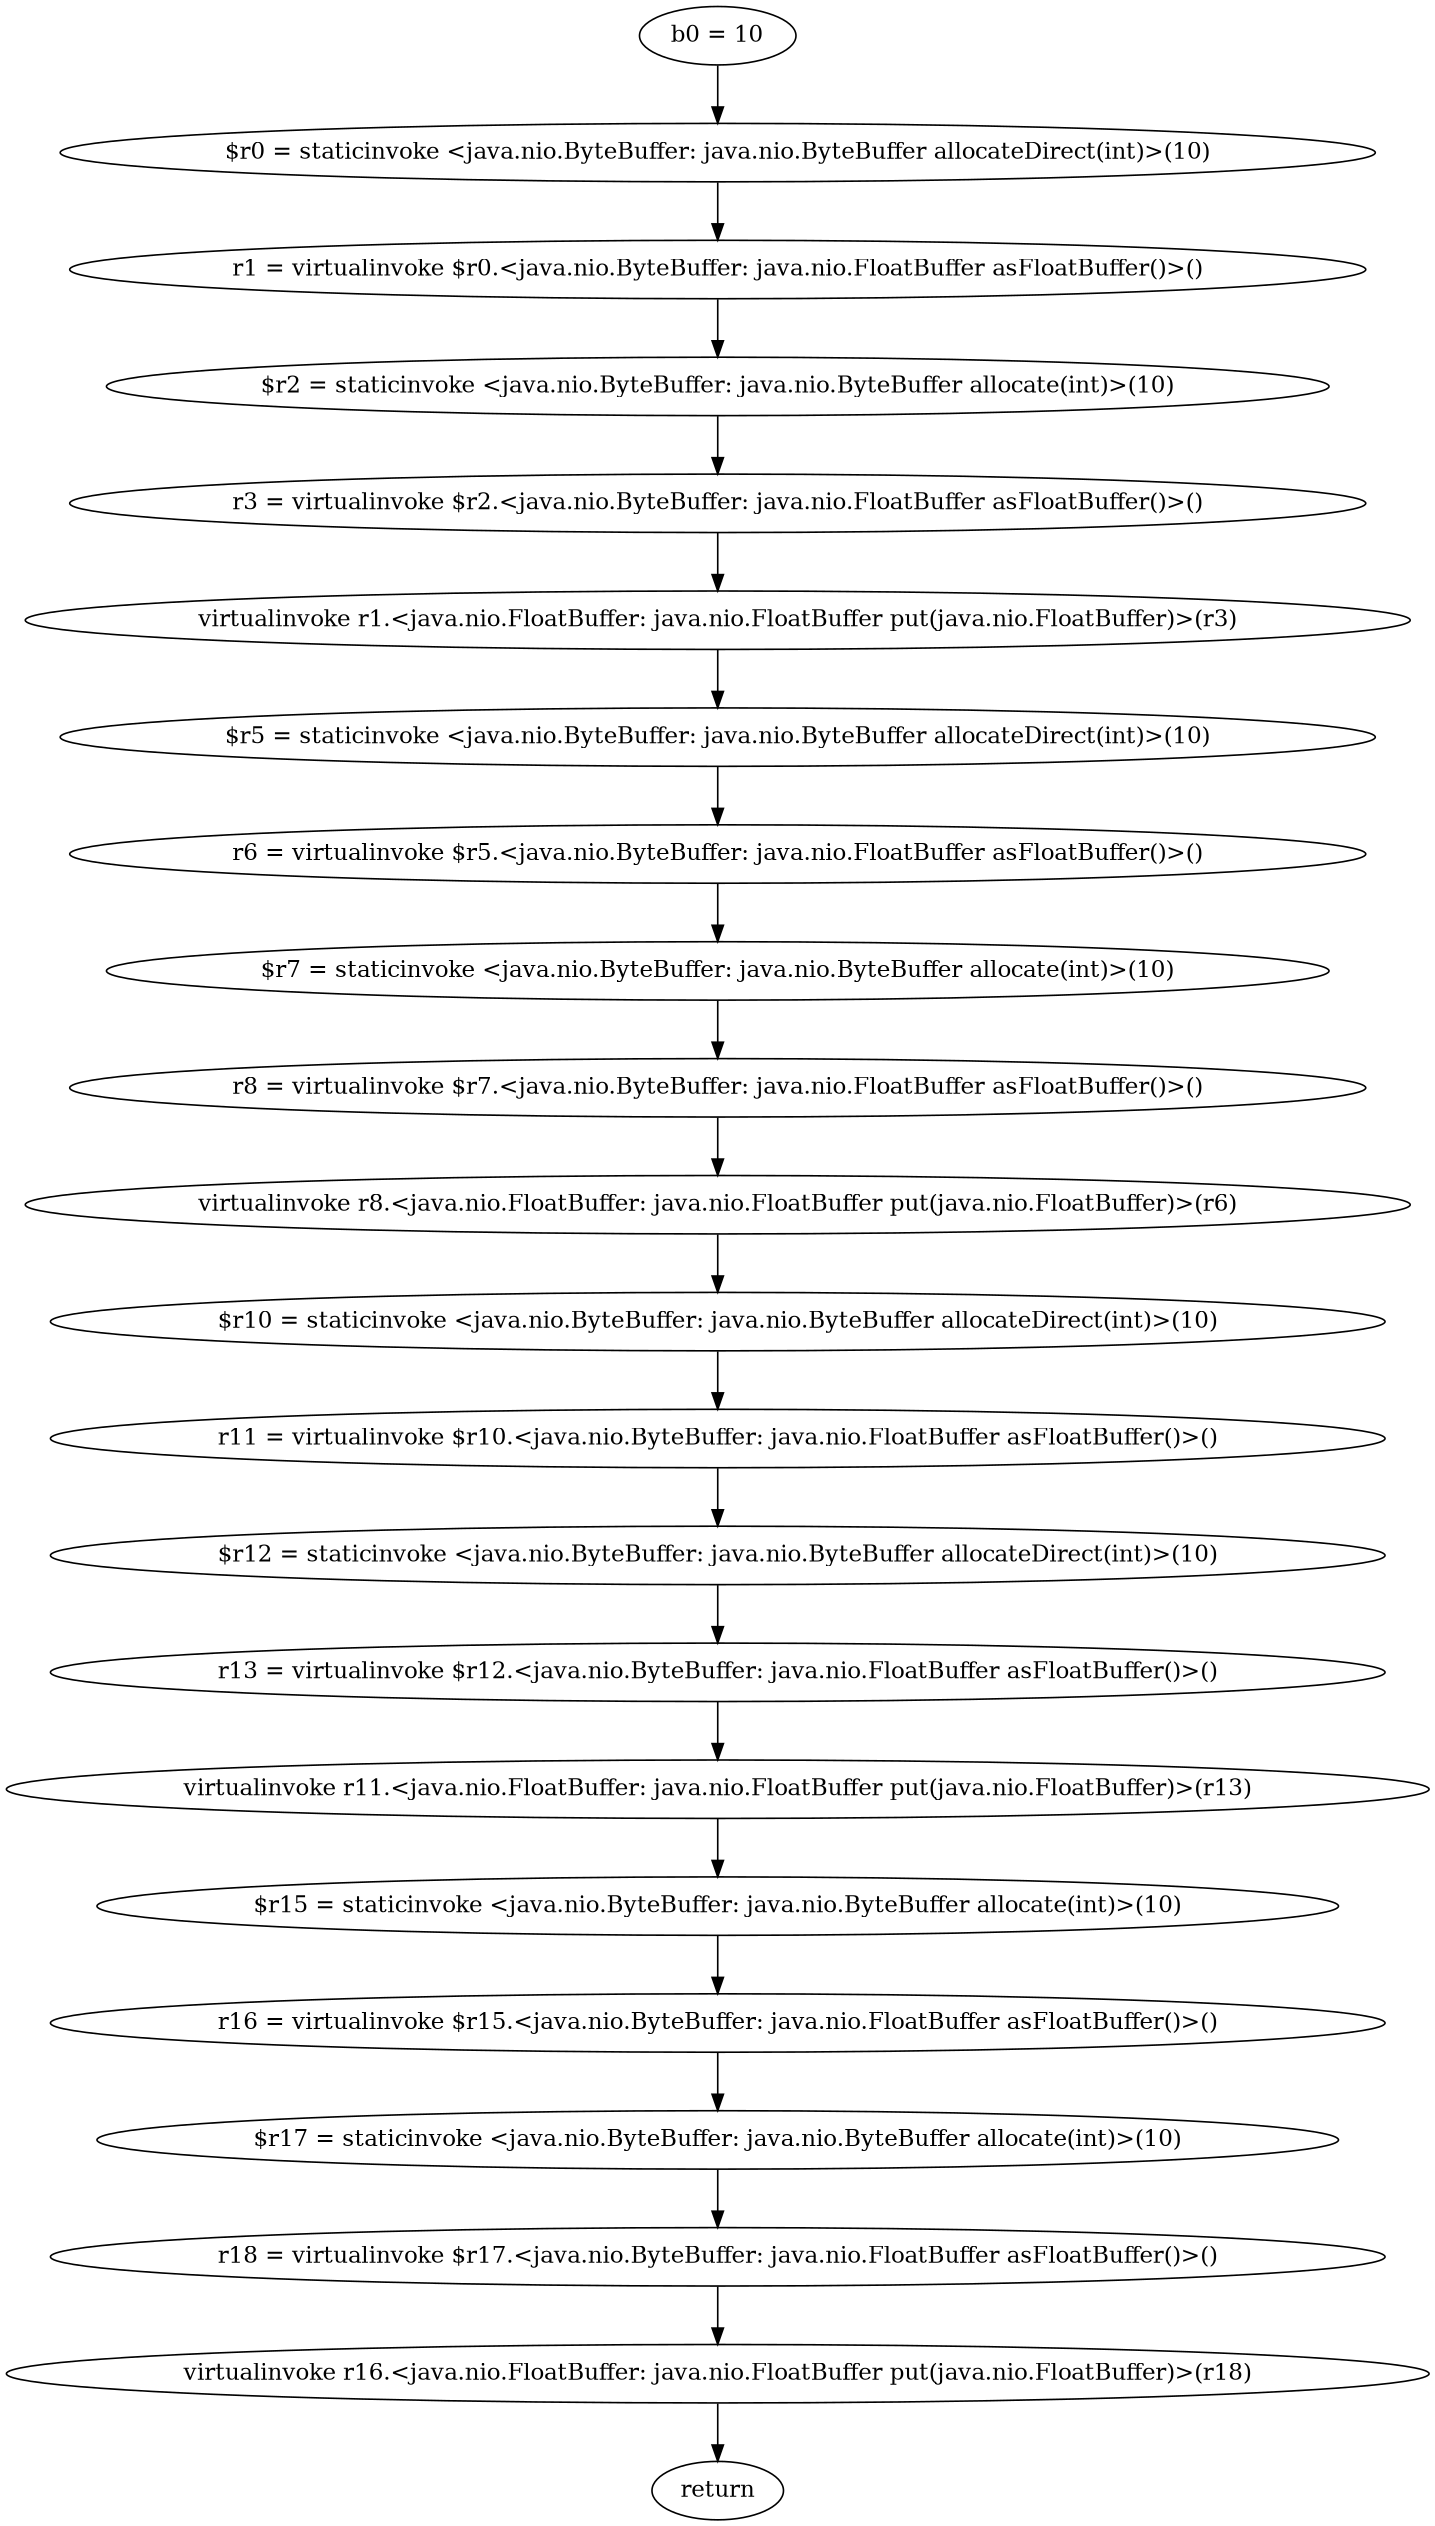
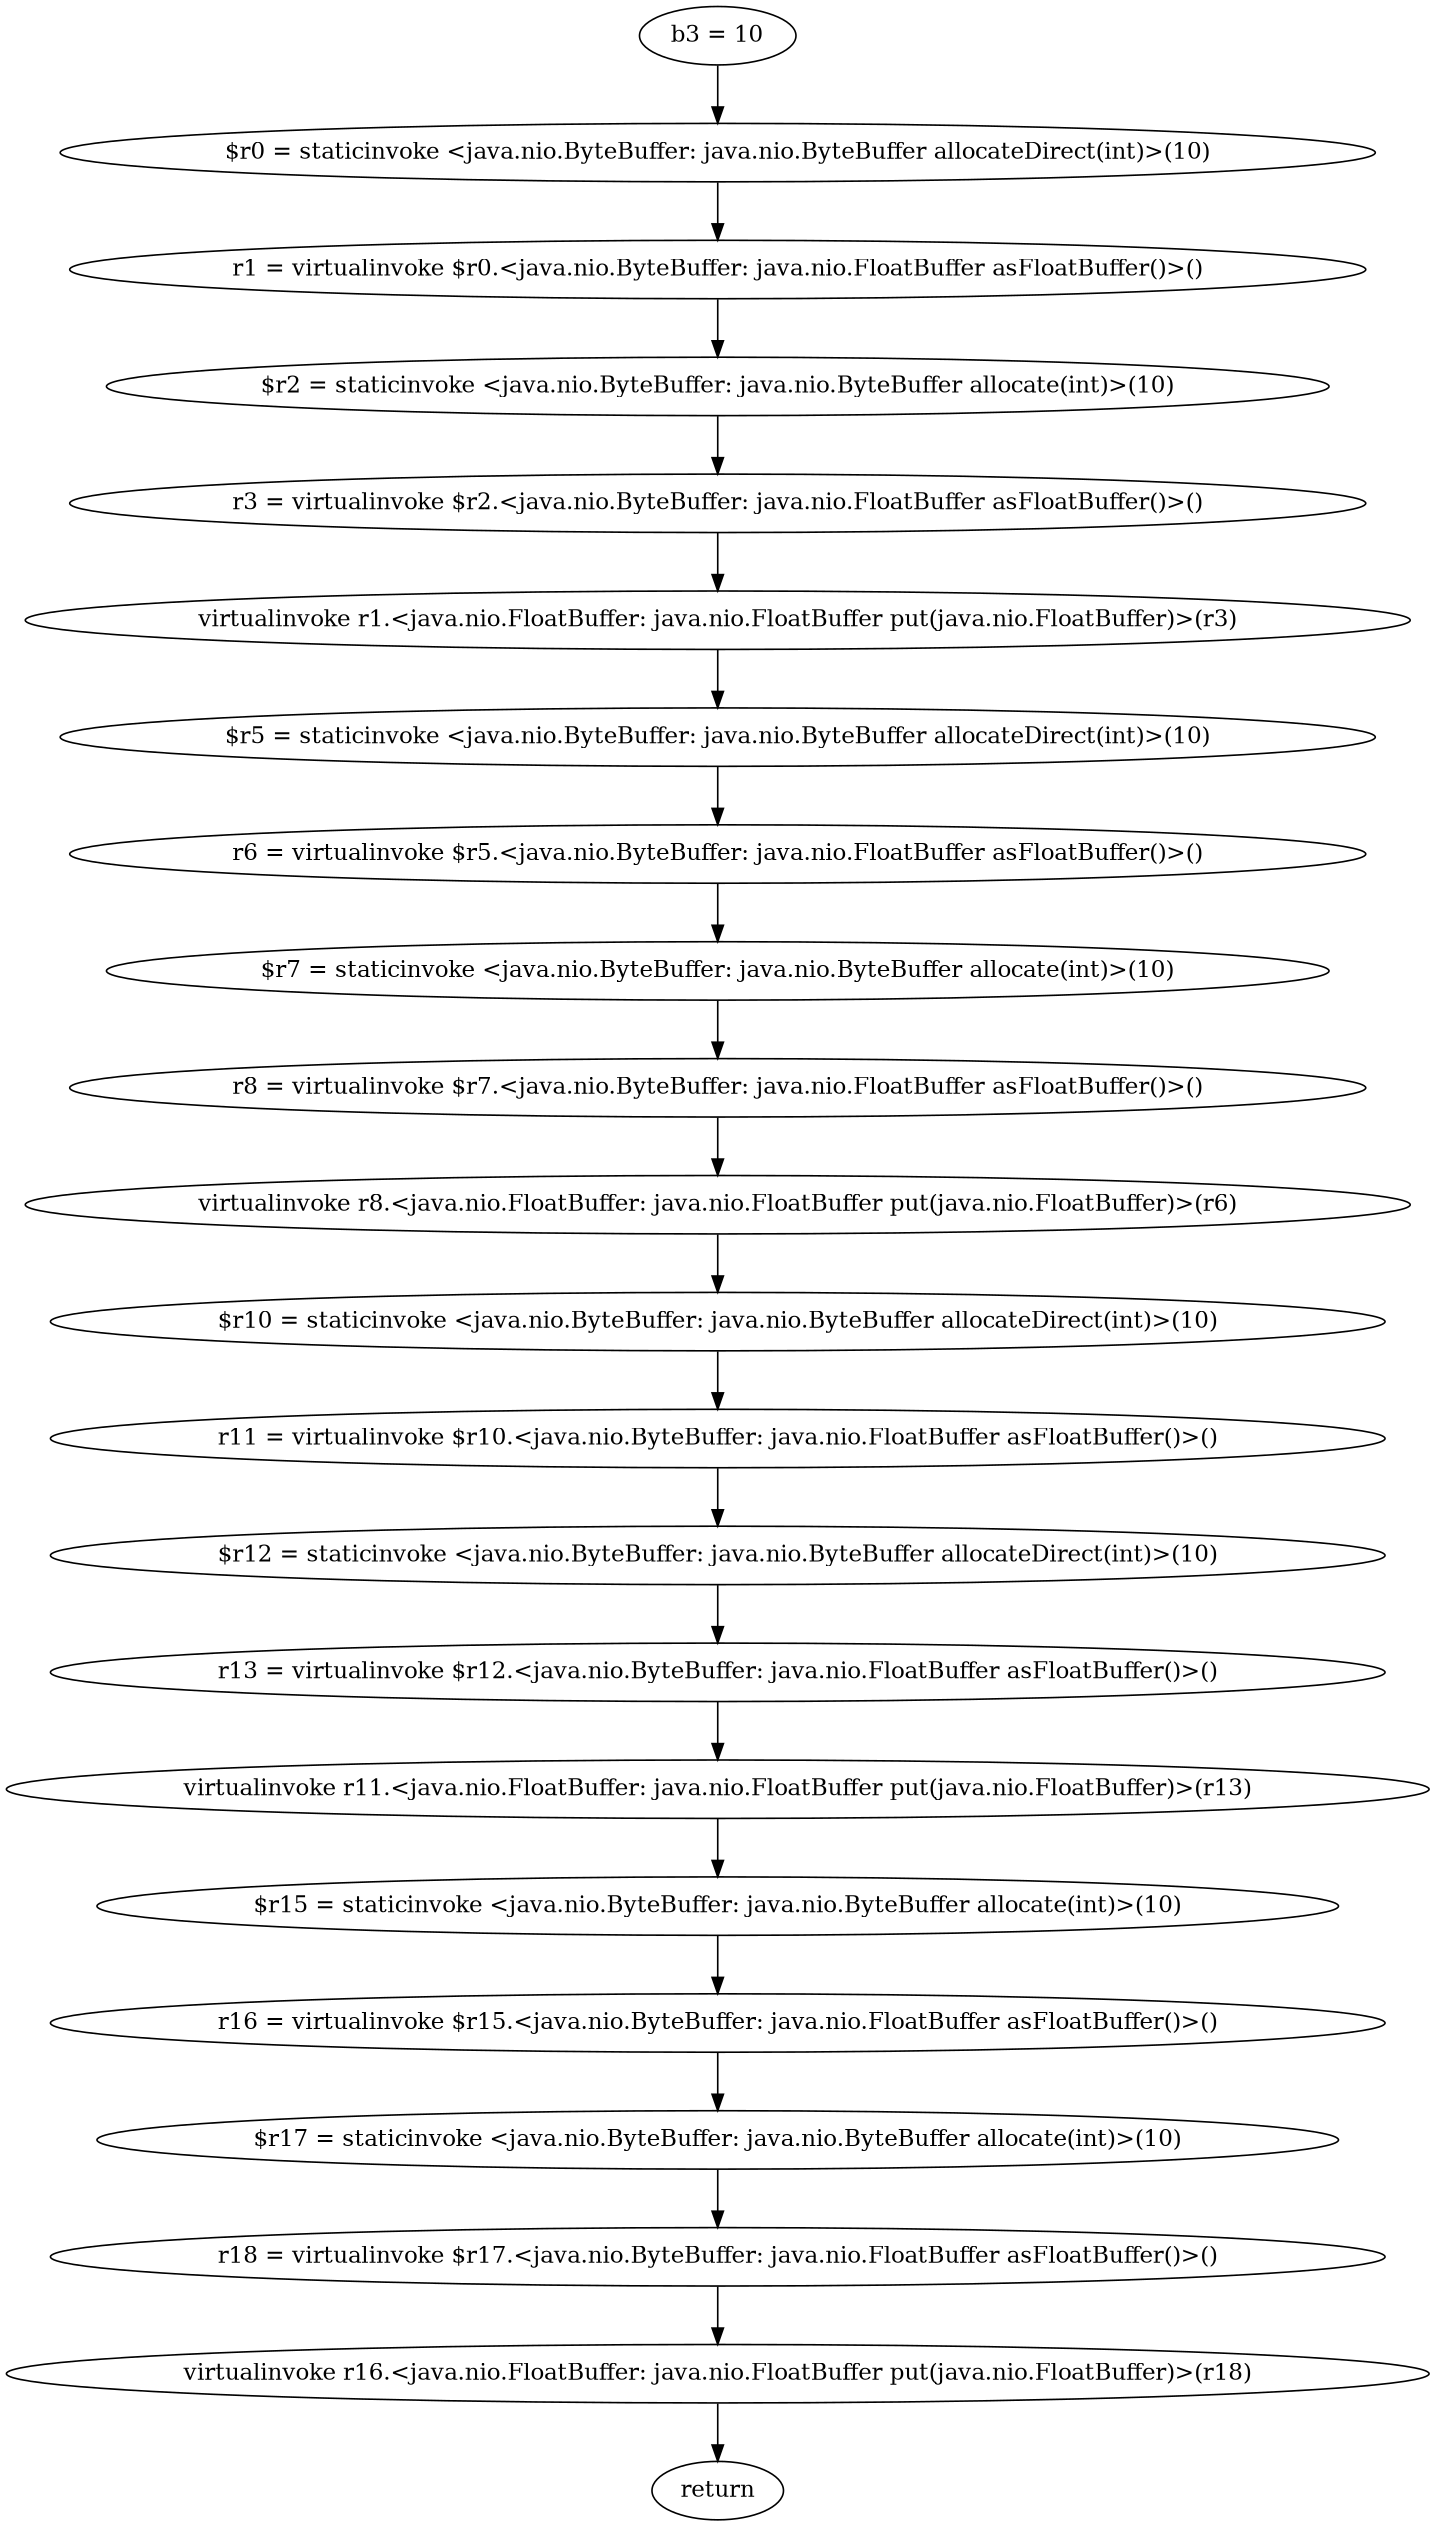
(718, 36) -> (718, 36)
